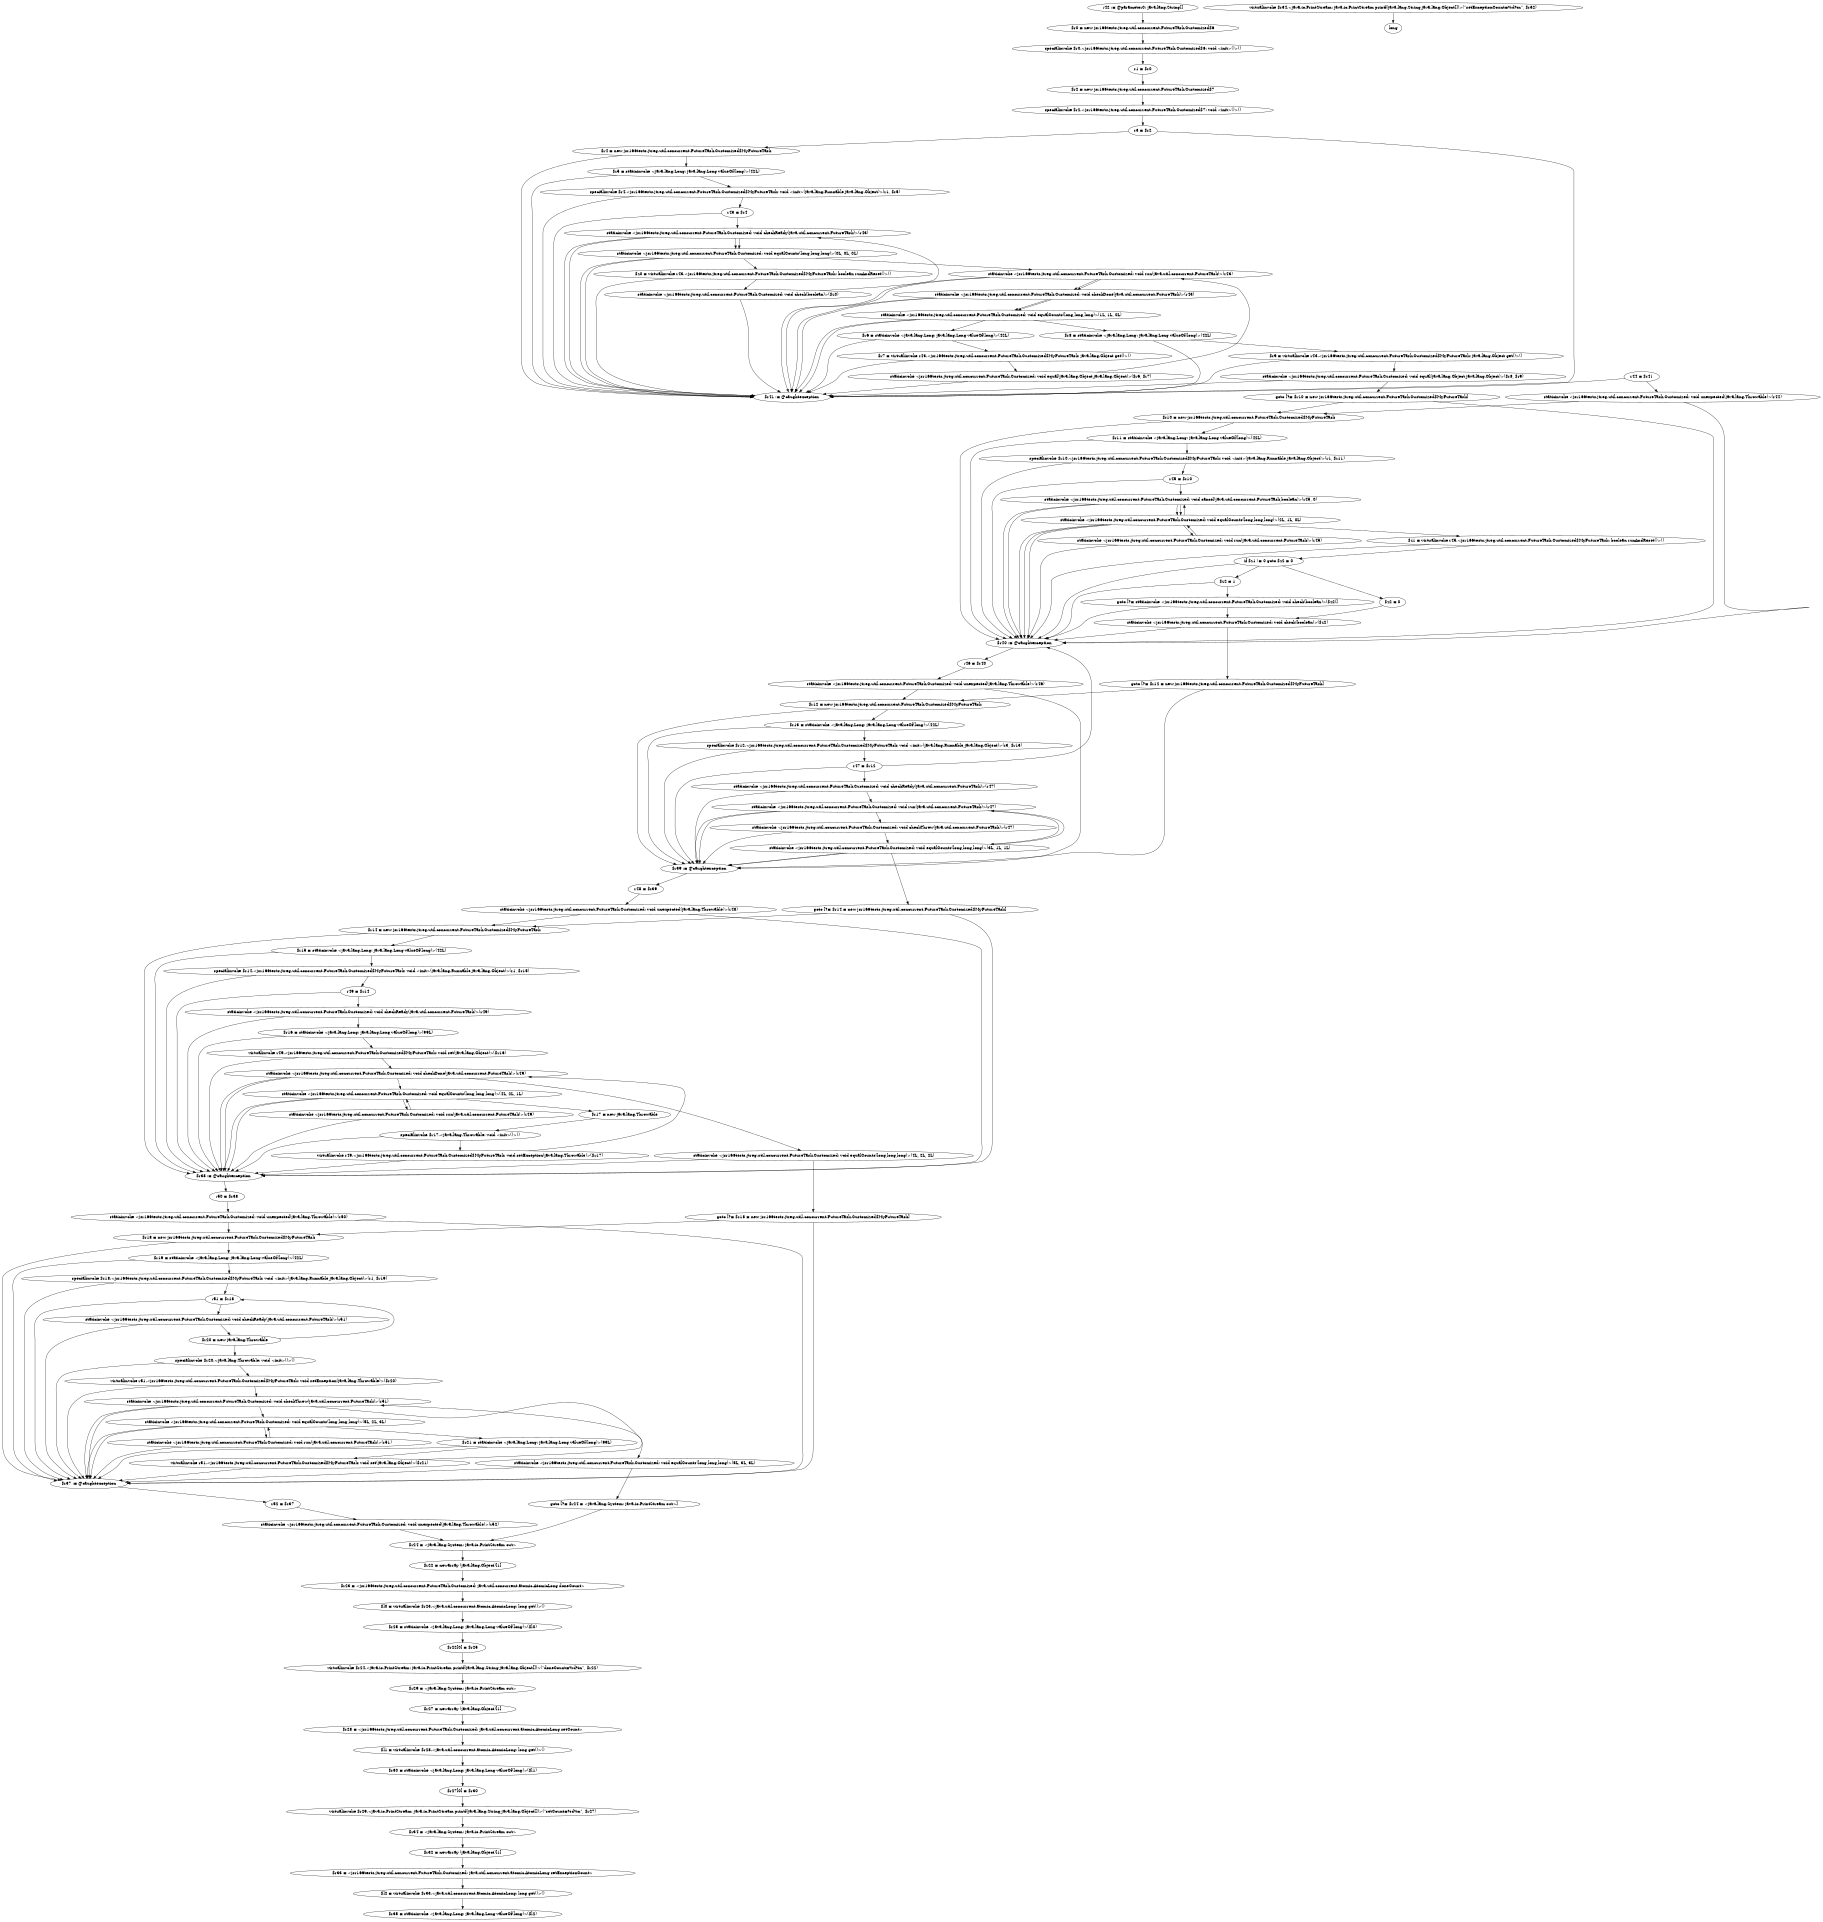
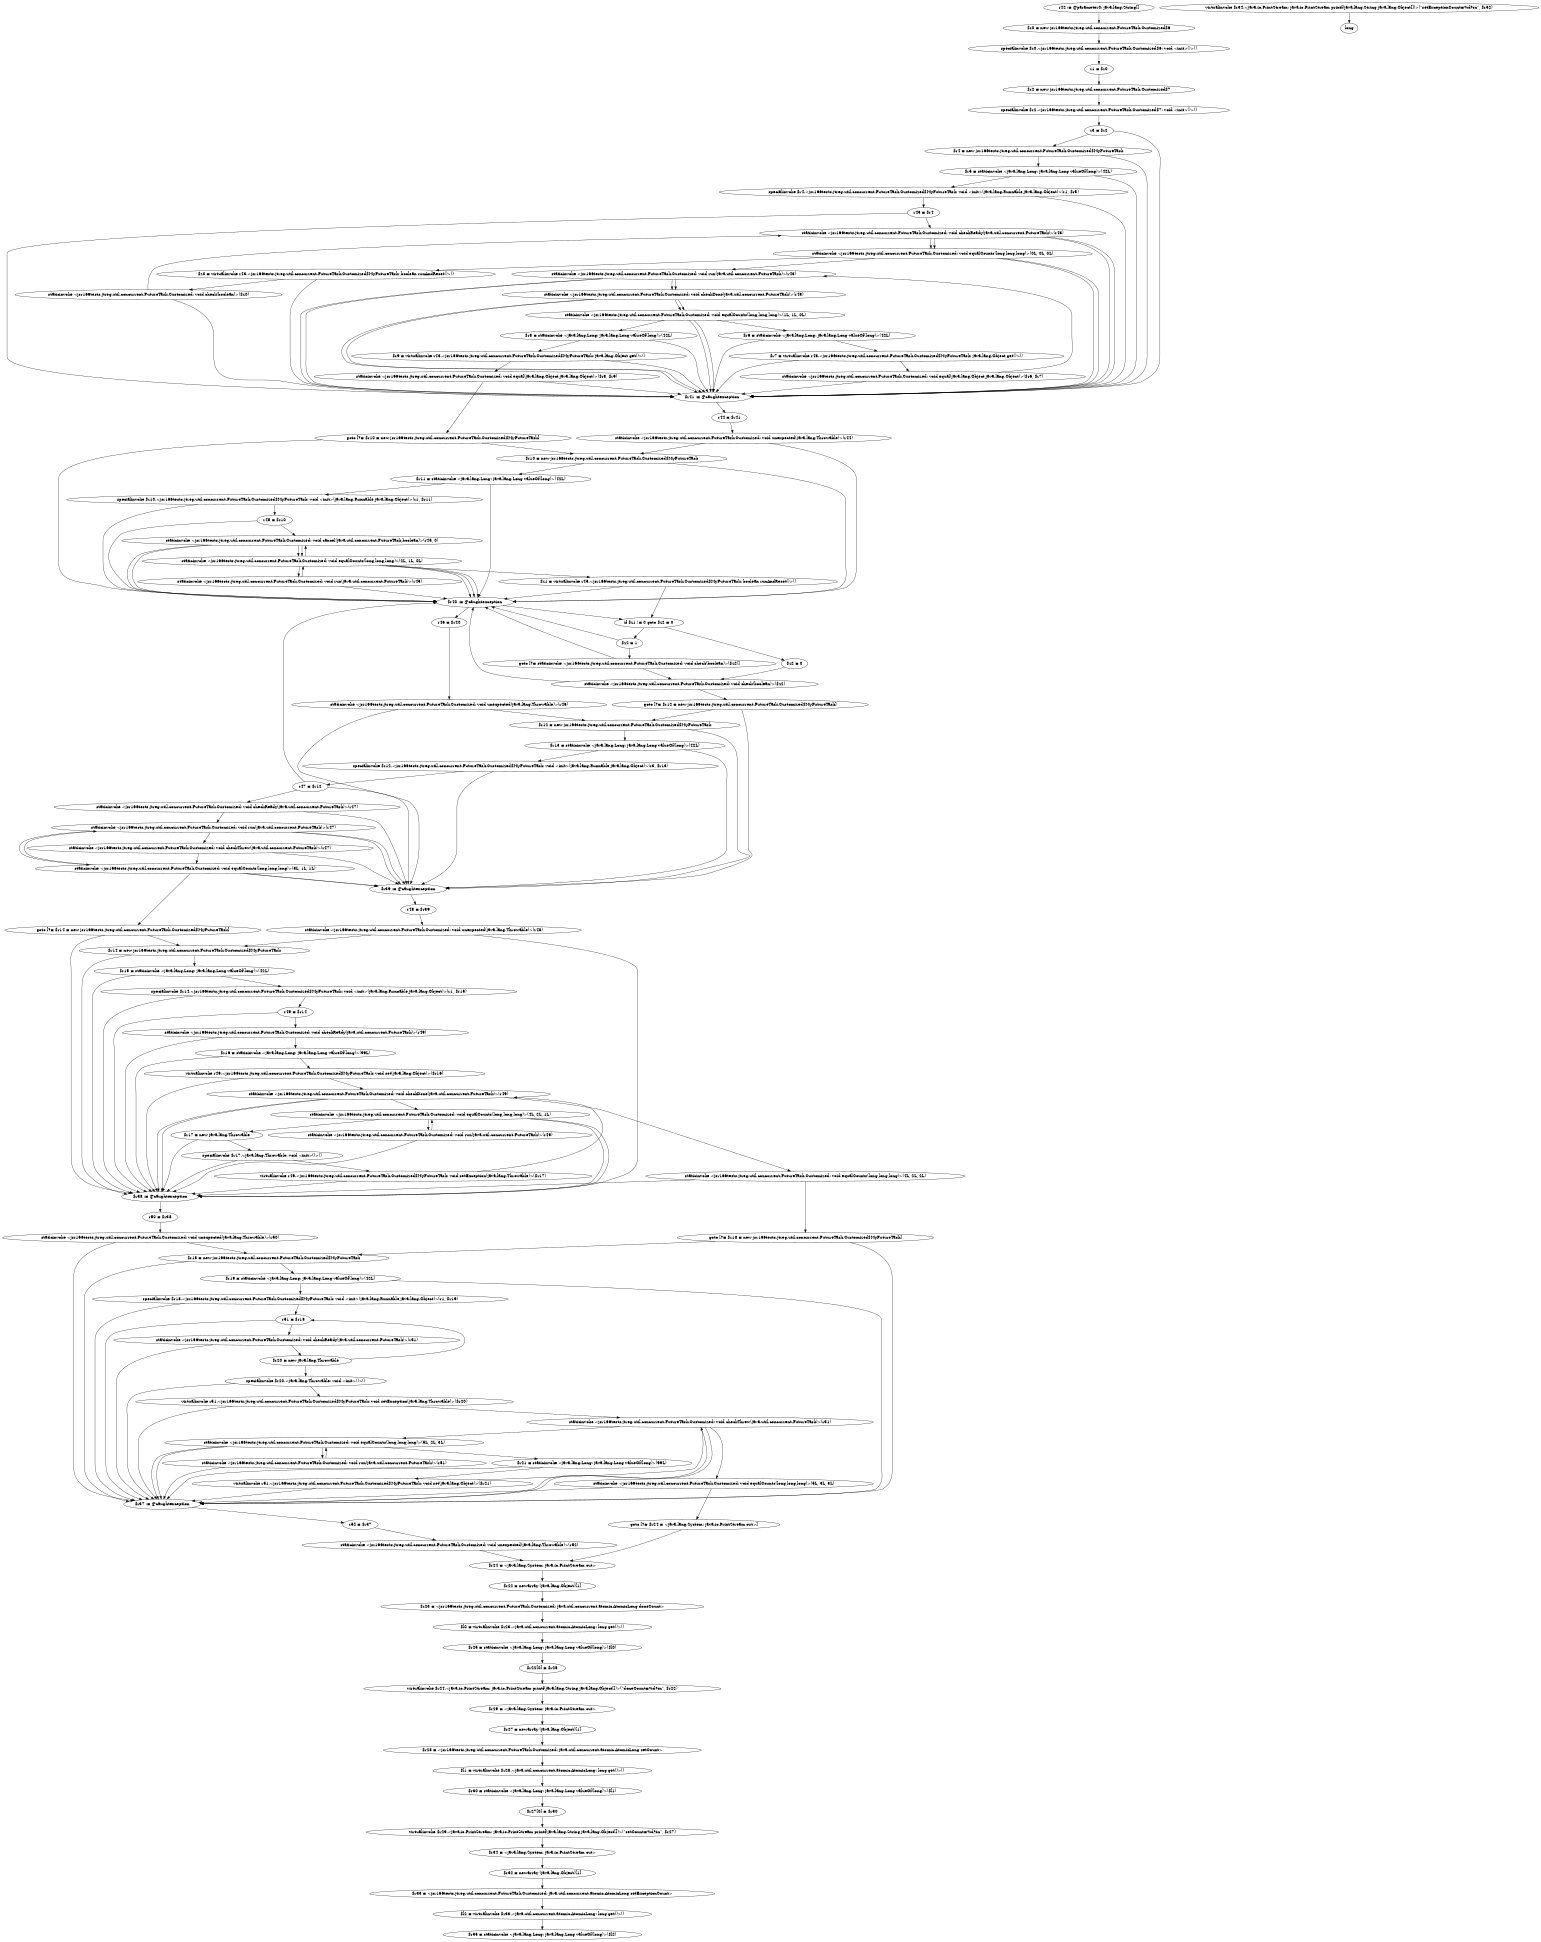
(1229, 391) -> (720, 406)
(1127, 578) -> (561, 612)
none -> (173, 1159)
